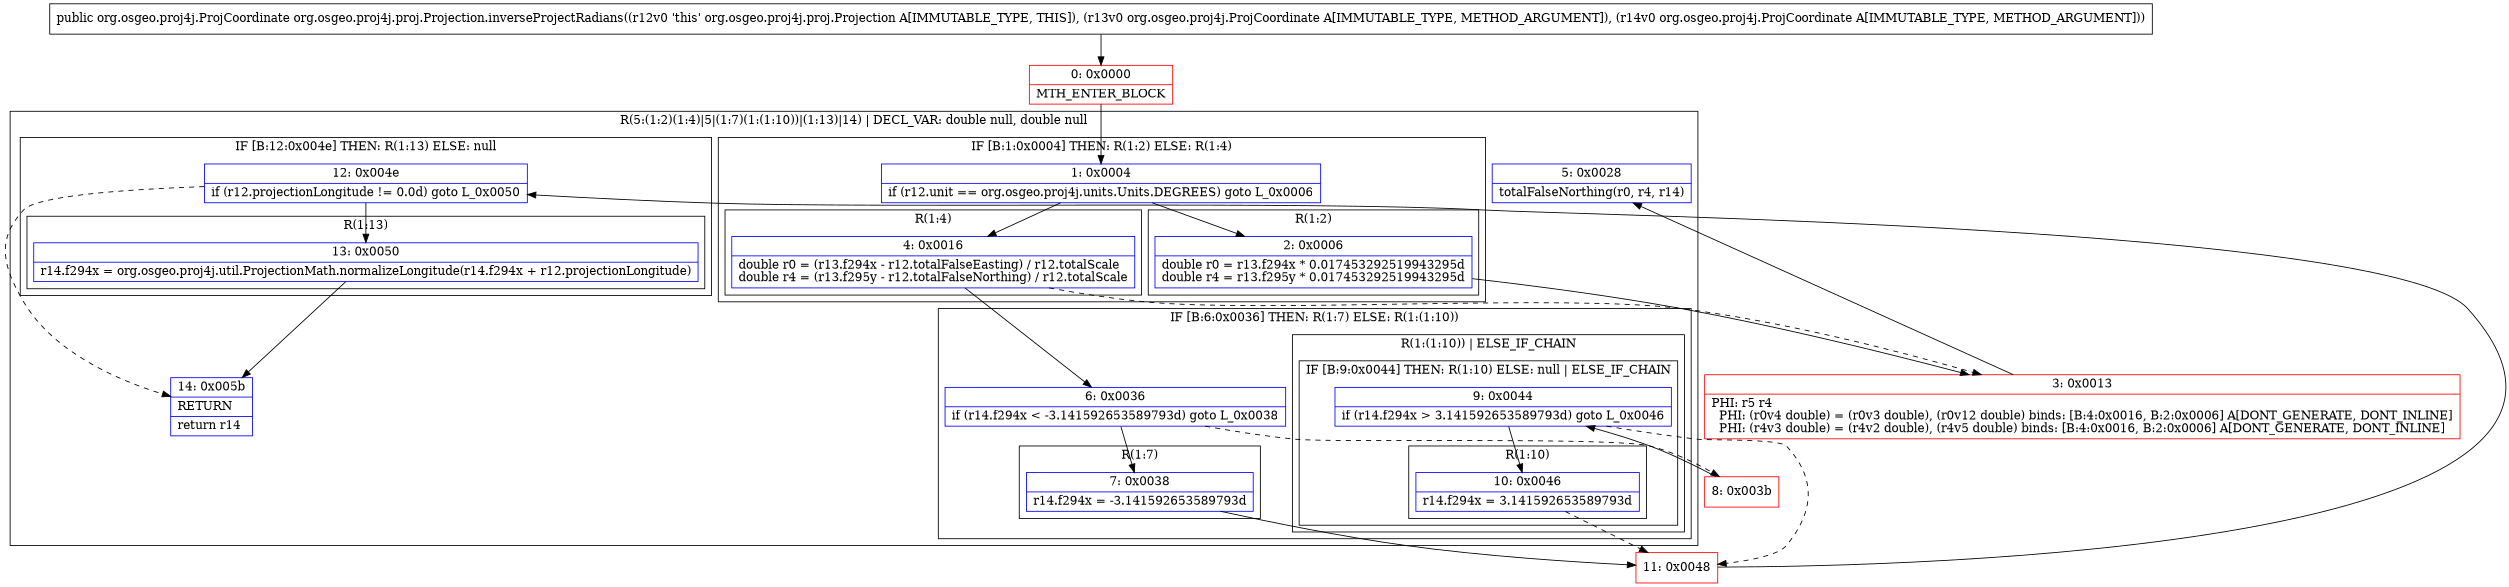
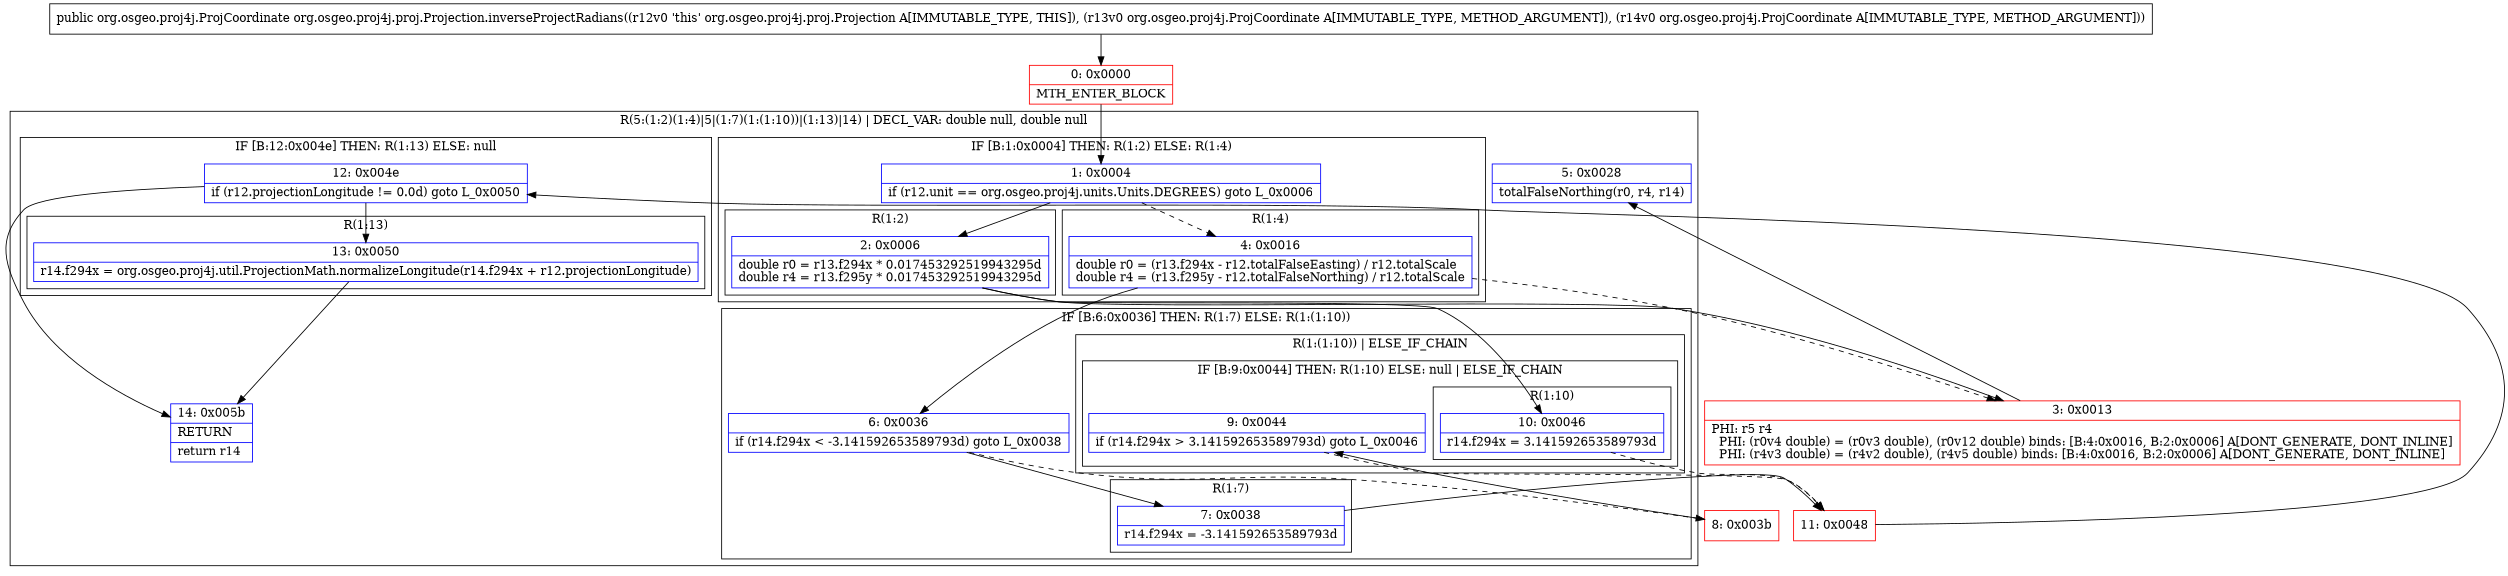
(35, 204) -> (31, 205)
(1028, 218) -> (1175, 218)
(1516, 451) -> (1280, 303)
